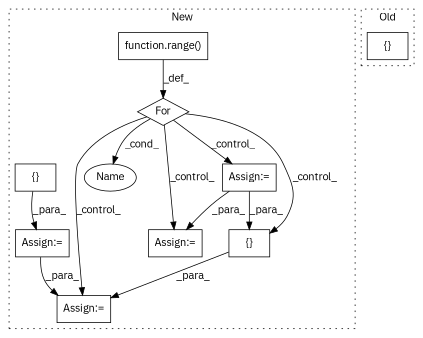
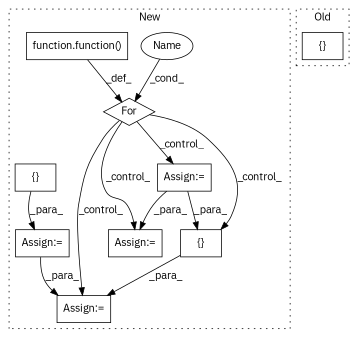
(163, 46) -> (77, 46)
(129, 134) -> (149, 77)
